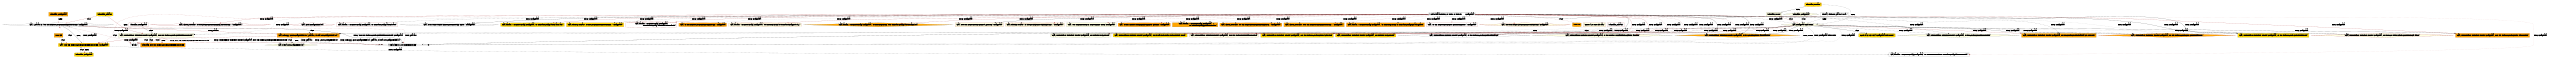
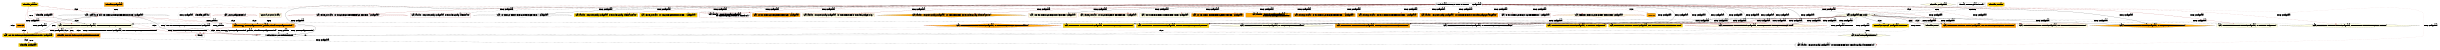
(1794, 9) -> (1897, 18)
(1853, 14) -> (1973, 9)
(1525, 25) -> (1599, 15)
